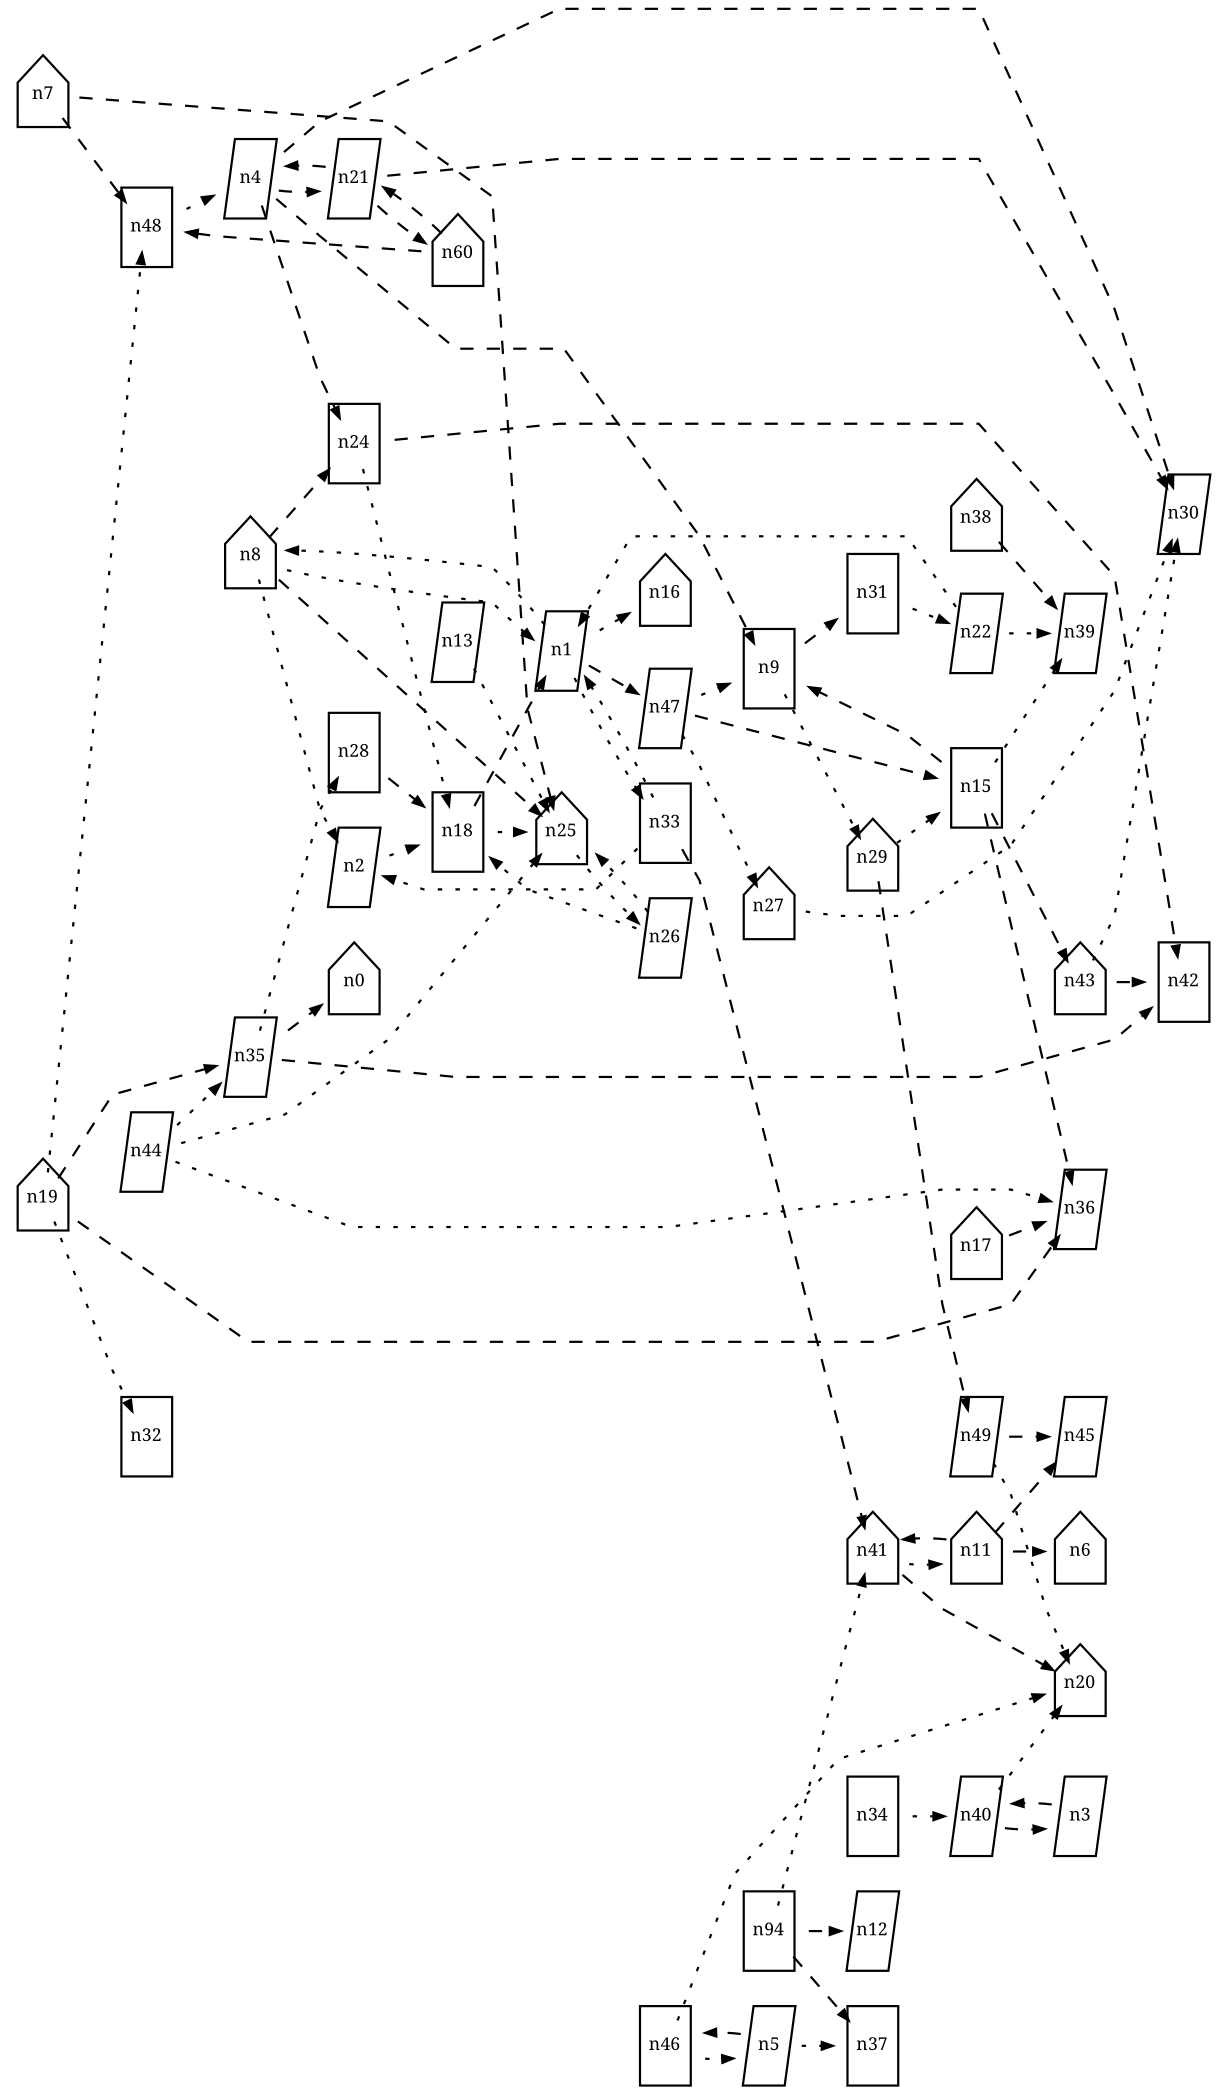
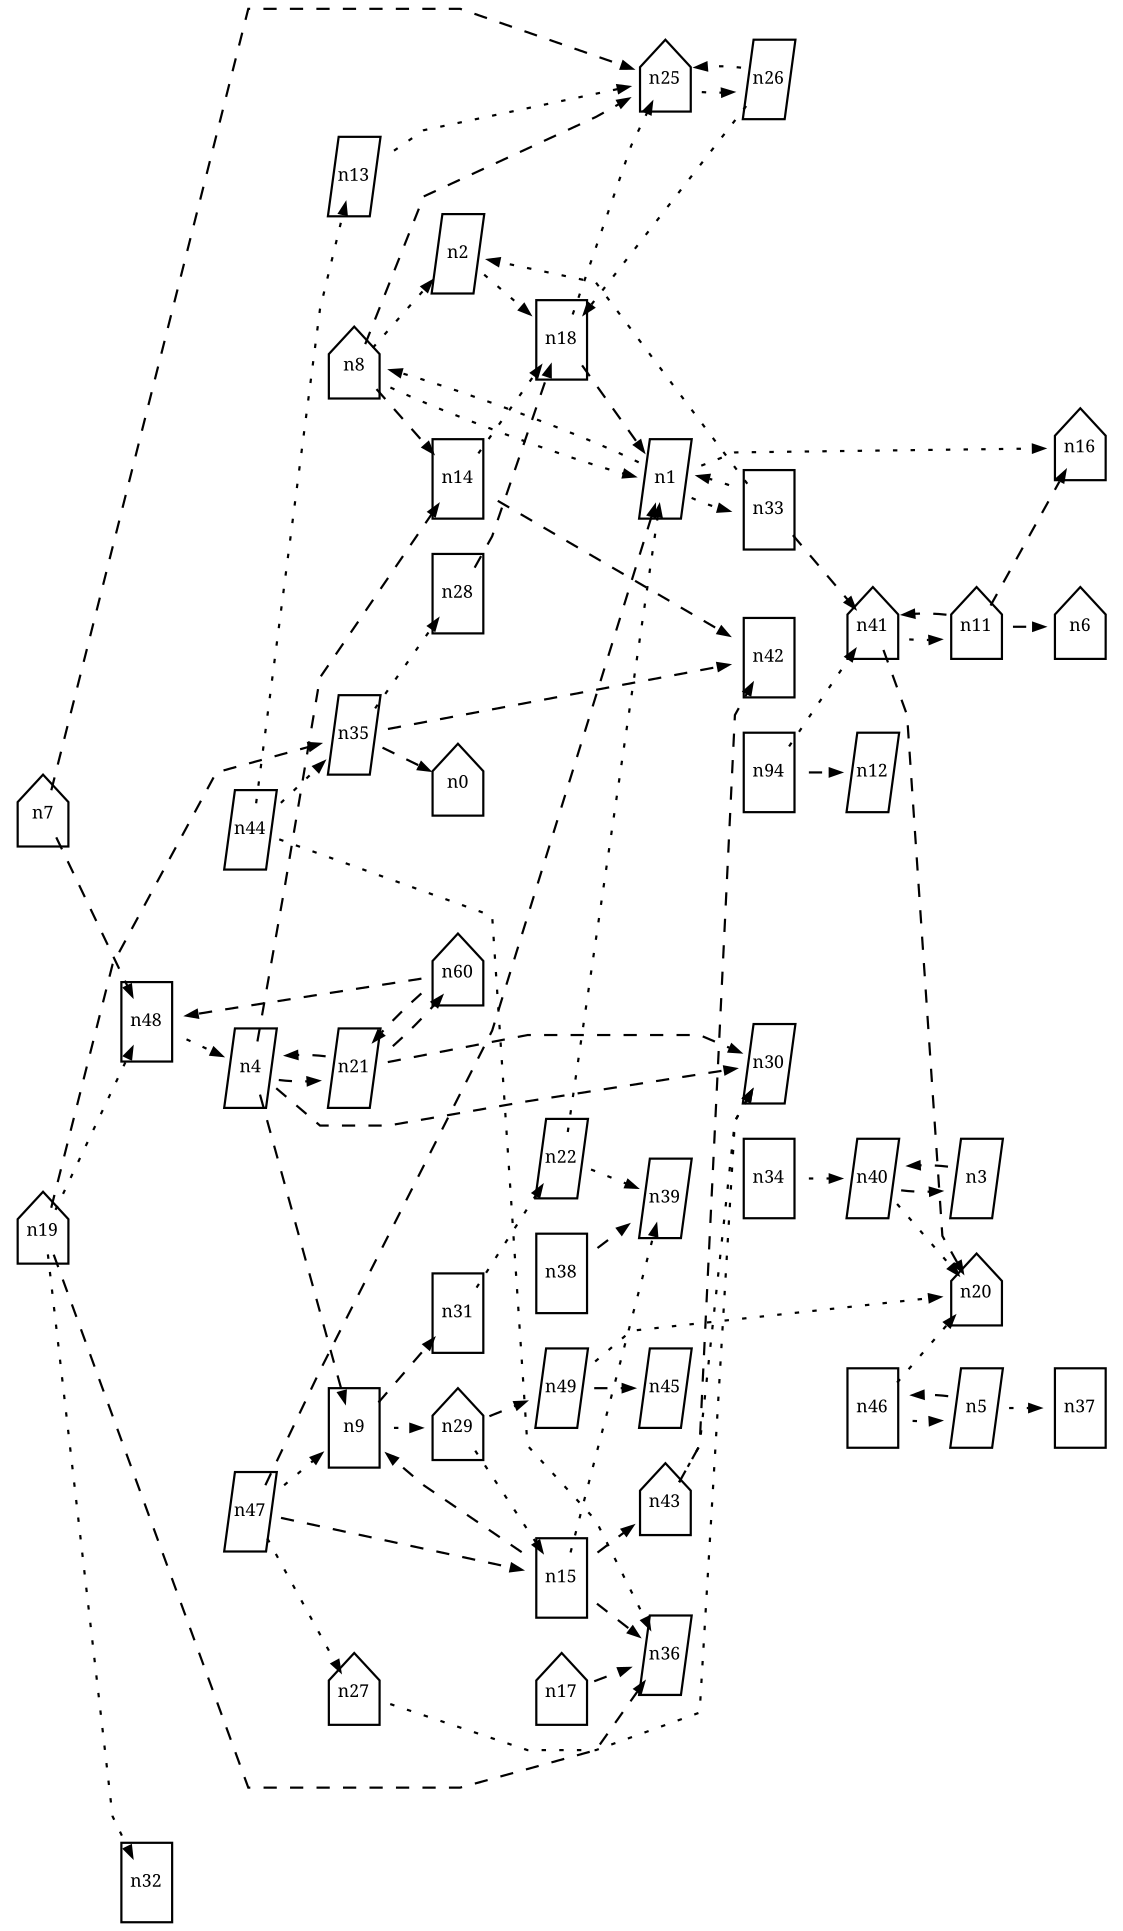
(354, 444) -> (458, 479)
(977, 519) -> (562, 1273)
(609, 677) -> (475, 1064)
(385, 1042) -> (294, 508)
(1026, 1497) -> (1025, 544)
(817, 1984) -> none
